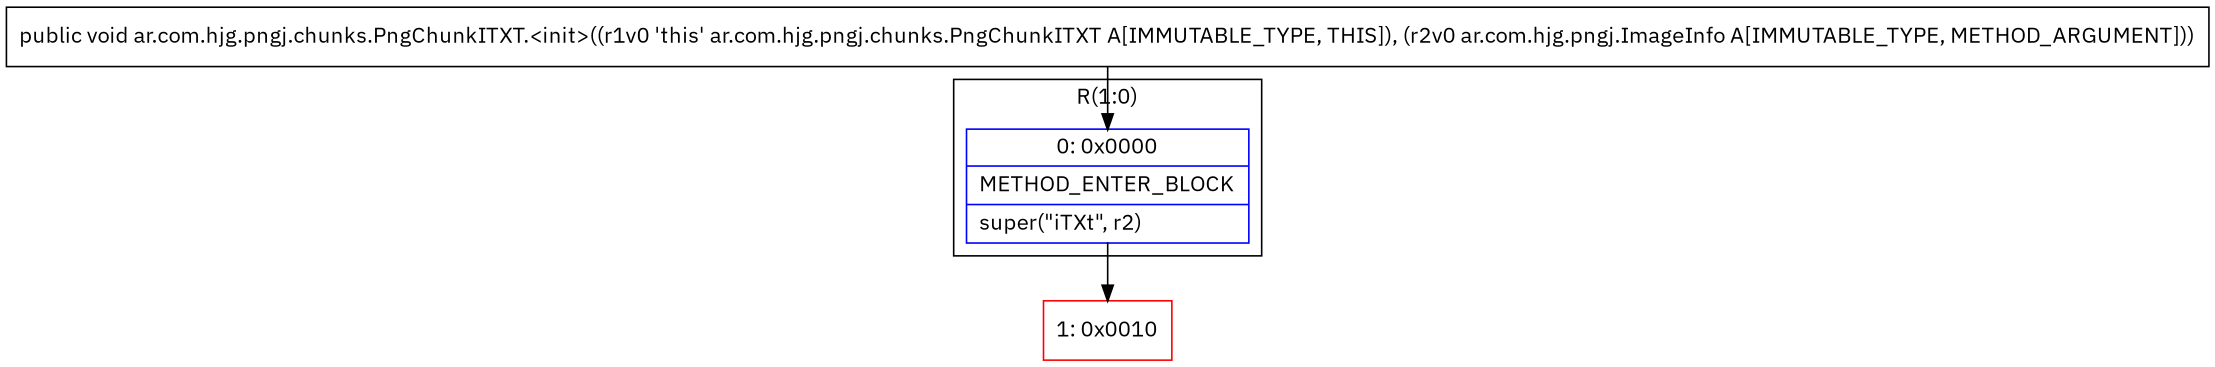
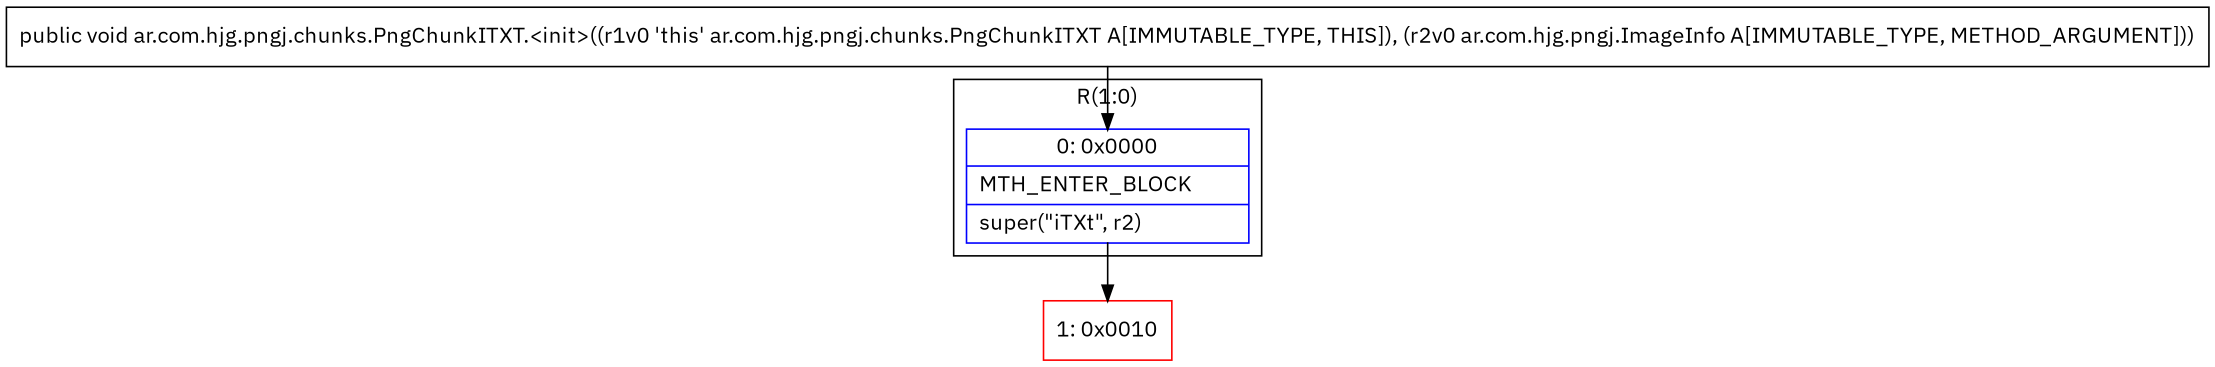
(1108, 184) -> (1086, 184)
